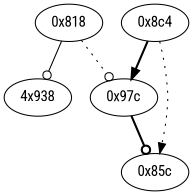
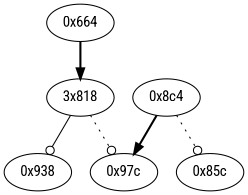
(69, 23) -> (80, 98)
none -> (80, 23)
(168, 92) -> (186, 131)
(38, 98) -> (38, 172)
(138, 131) -> none
